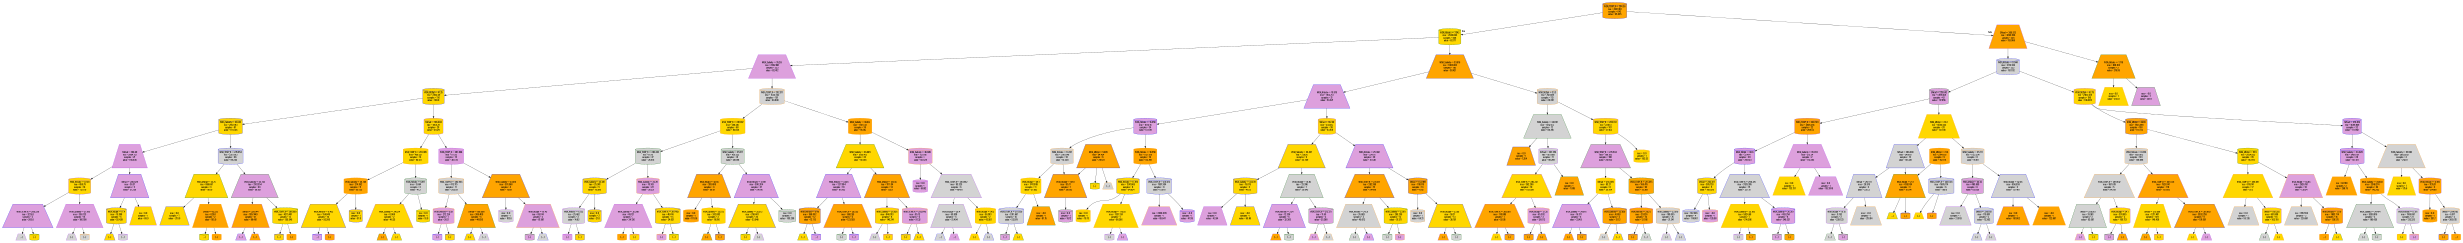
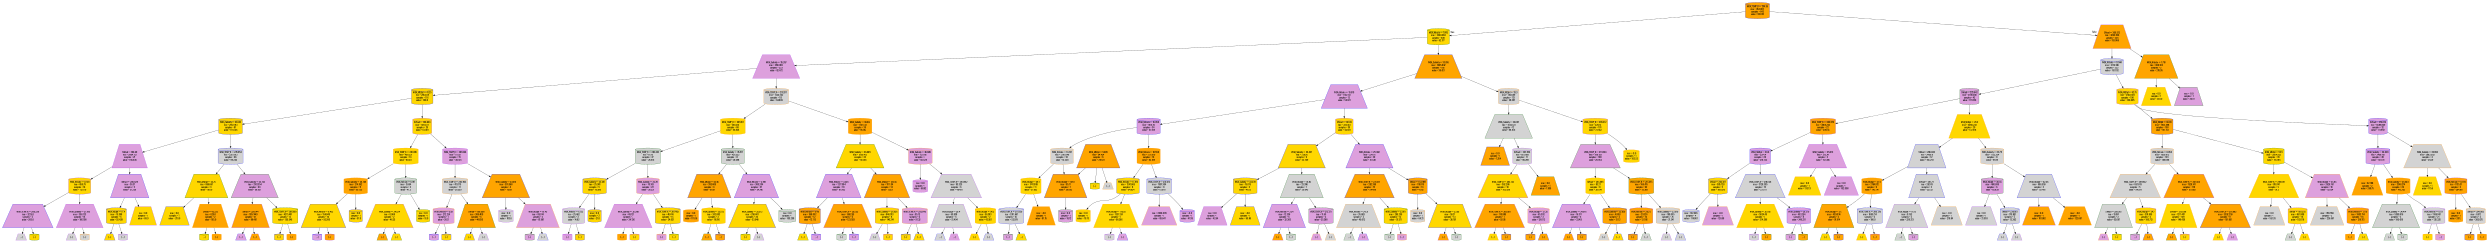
(1905, 170) -> (1896, 173)
(1041, 216) -> (1041, 216)
(1710, 216) -> (1718, 216)
(1837, 216) -> (1907, 216)
